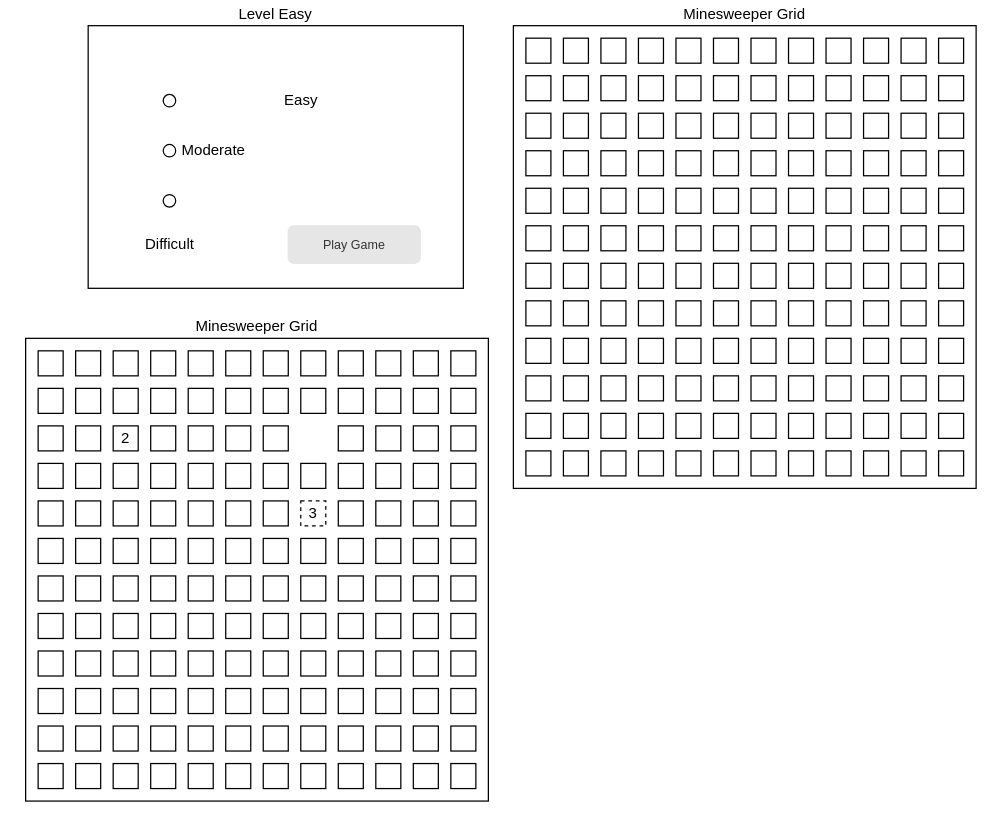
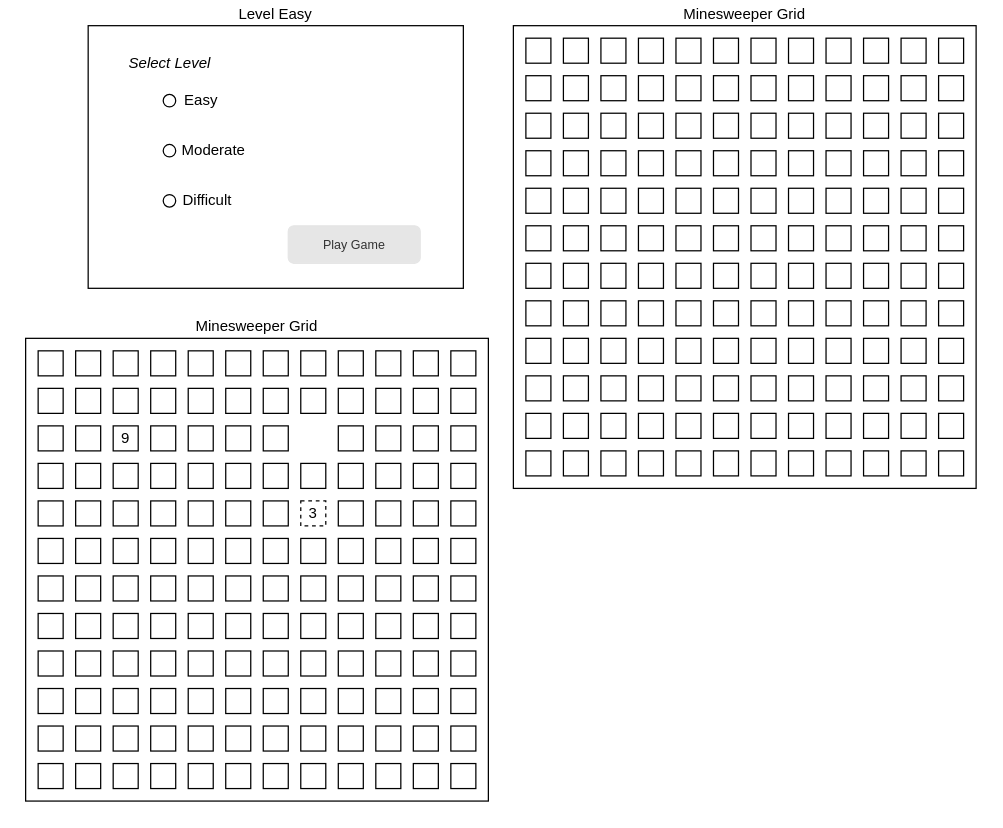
none -> (169, 63)
(301, 101) -> (201, 101)
(169, 244) -> (207, 201)
(126, 438) -> (126, 438)
